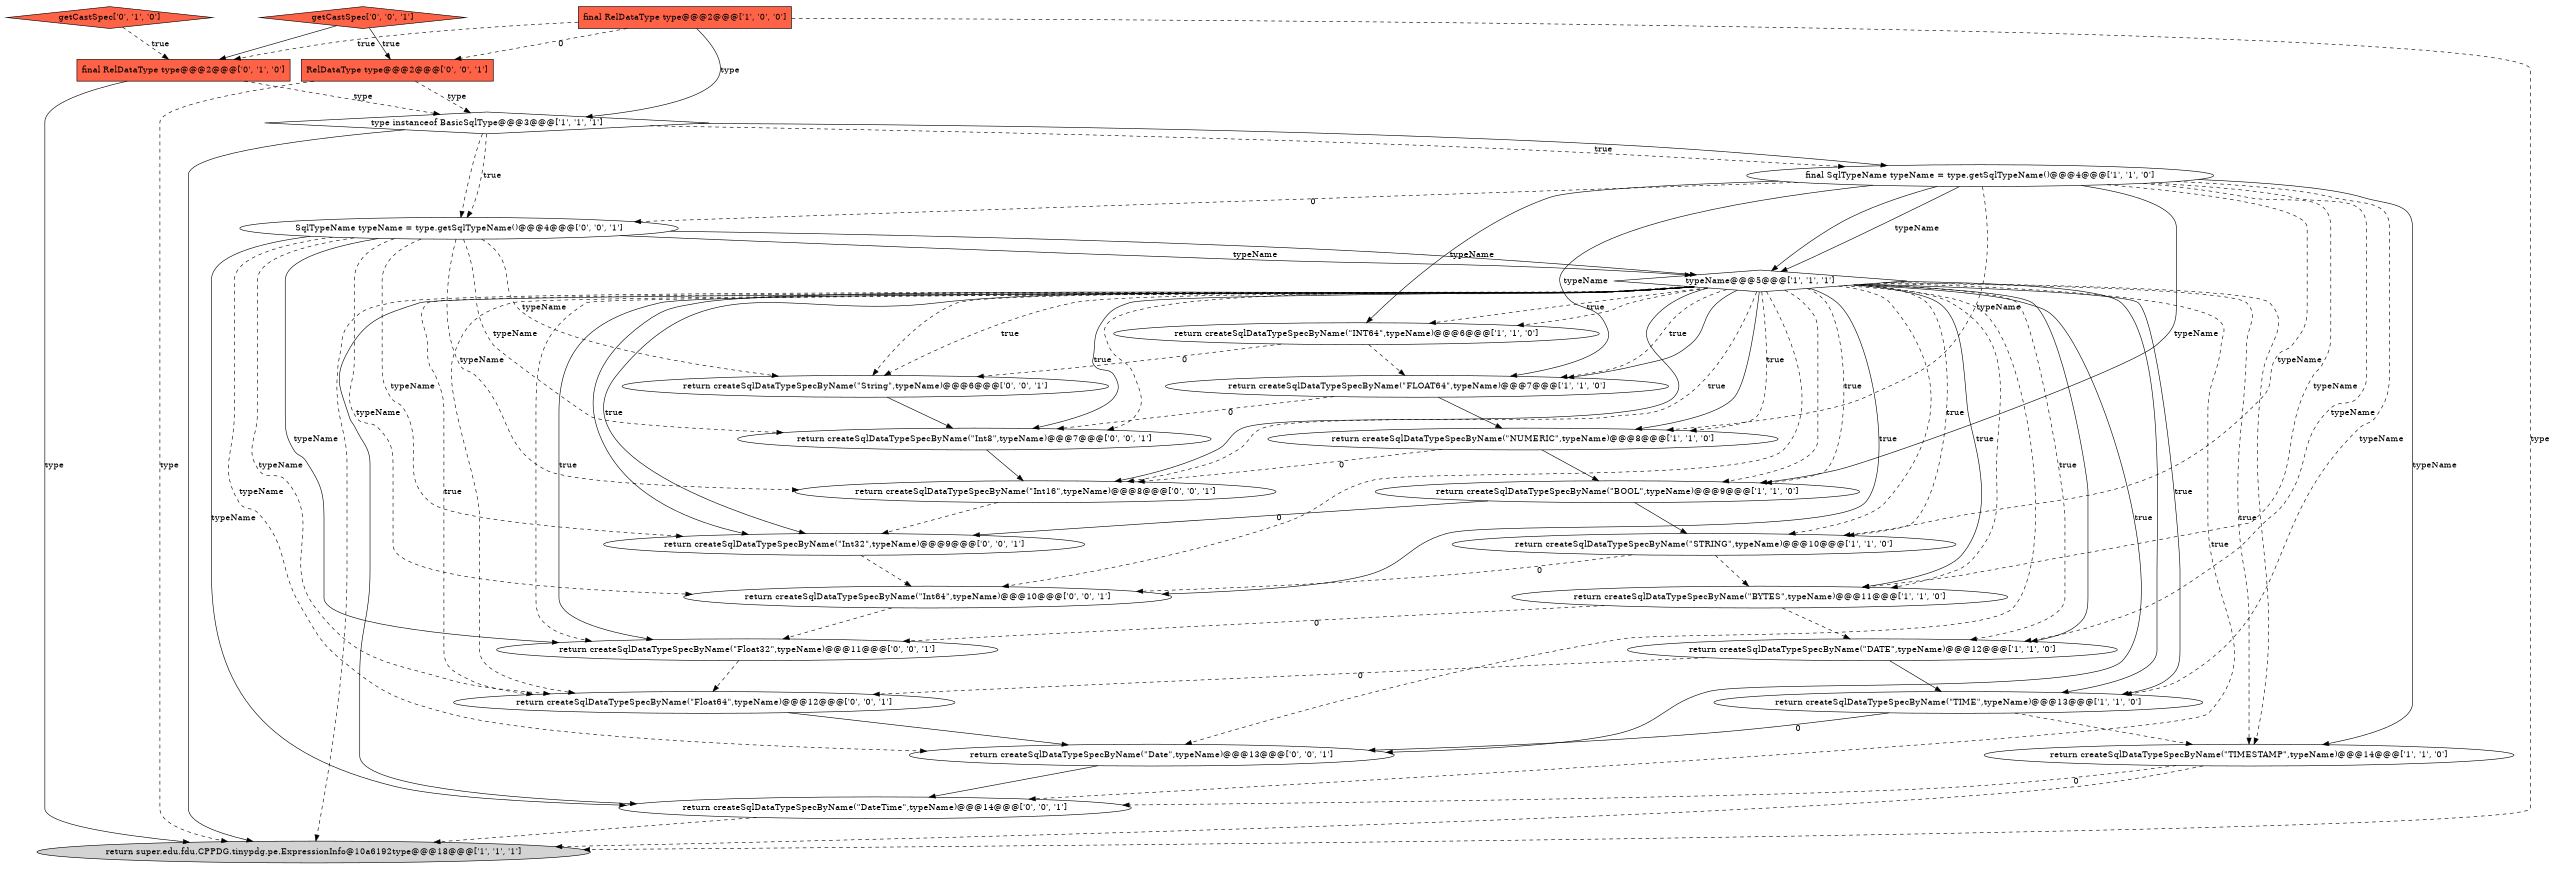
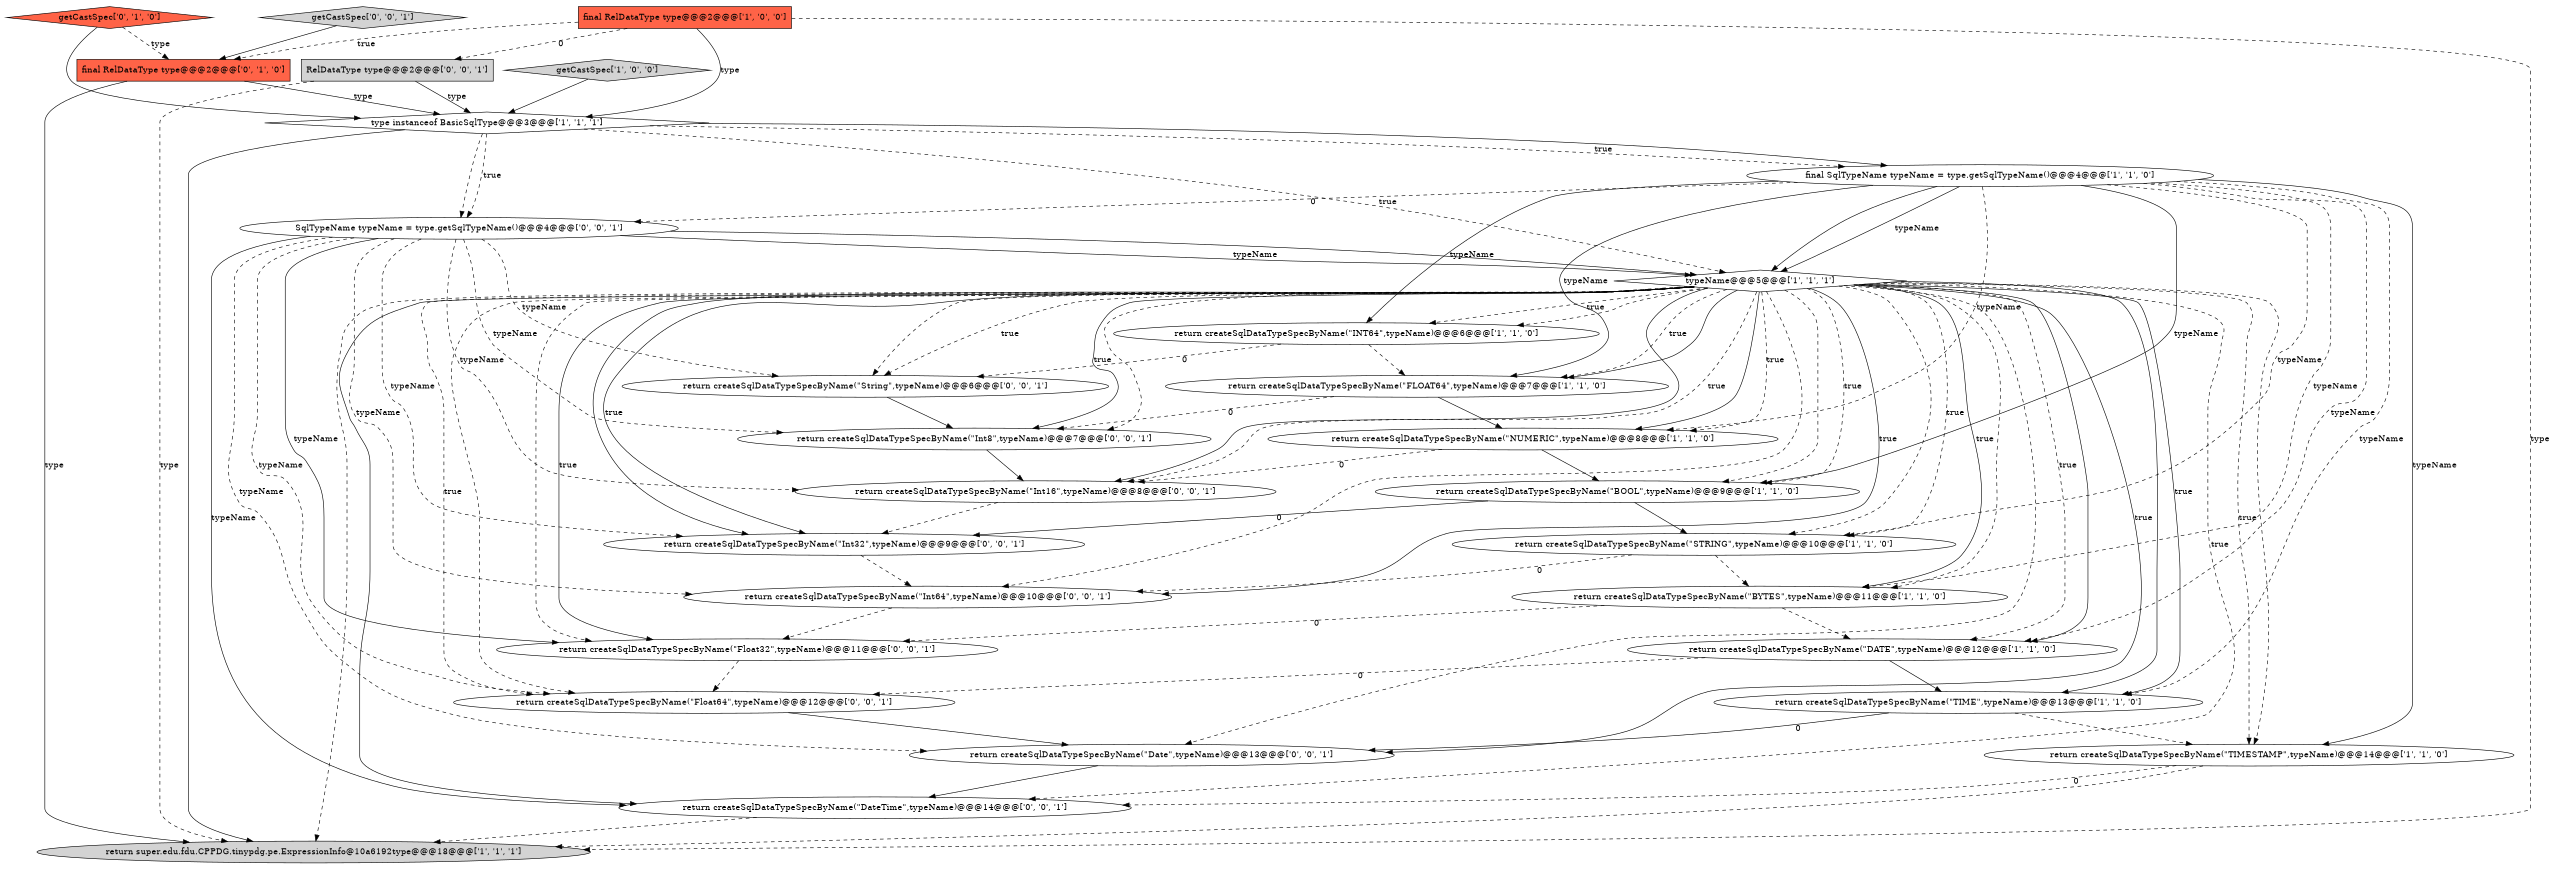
(363, 18) -> (363, 18)
(378, 41) -> none
(161, 44) -> (161, 44)
(397, 70) -> (397, 70)
none -> (607, 70)
(440, 95) -> (440, 95)
(339, 97) -> (339, 97)
none -> (169, 104)
none -> (1155, 177)
